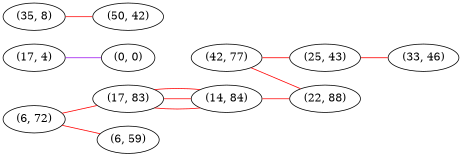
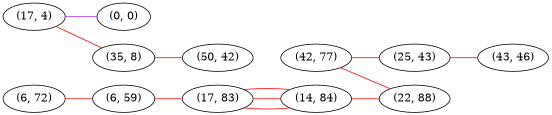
none -> (79, 37)
(424, 58) -> (513, 58)
(80, 109) -> (168, 99)
